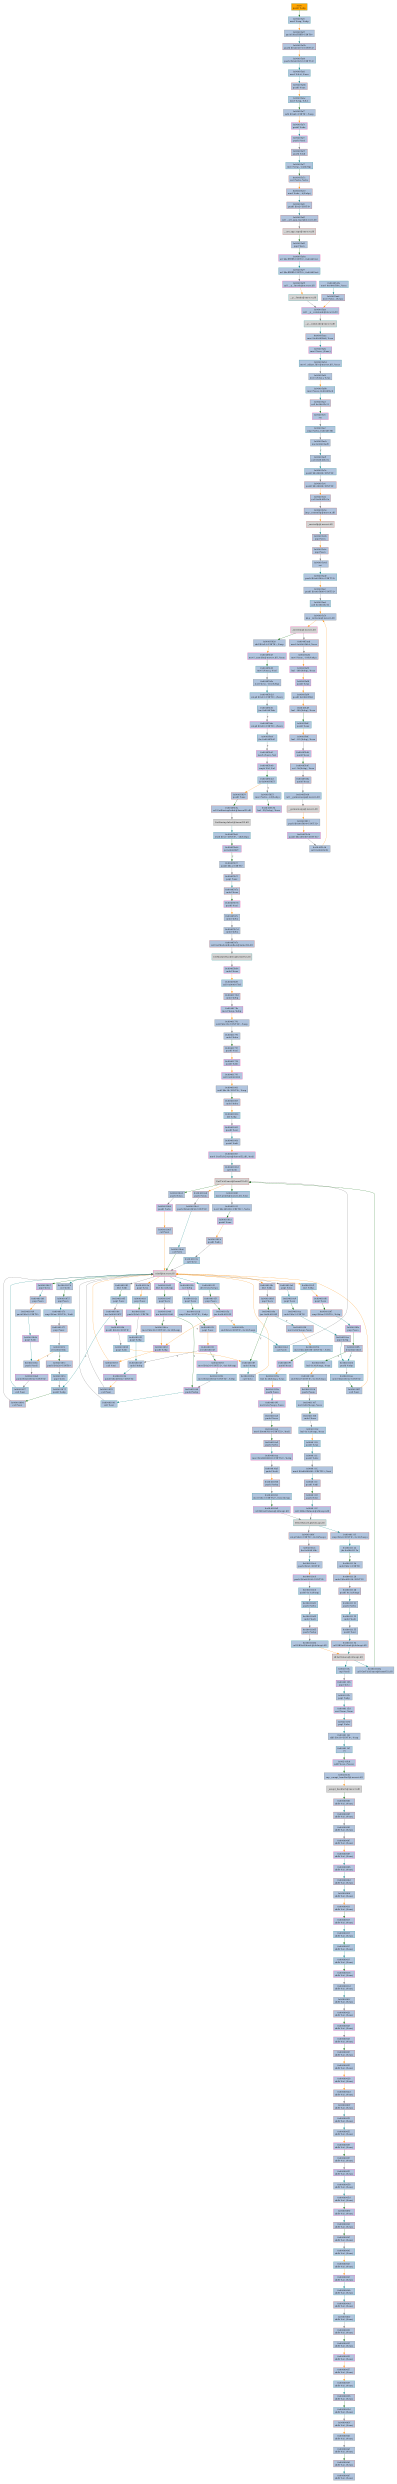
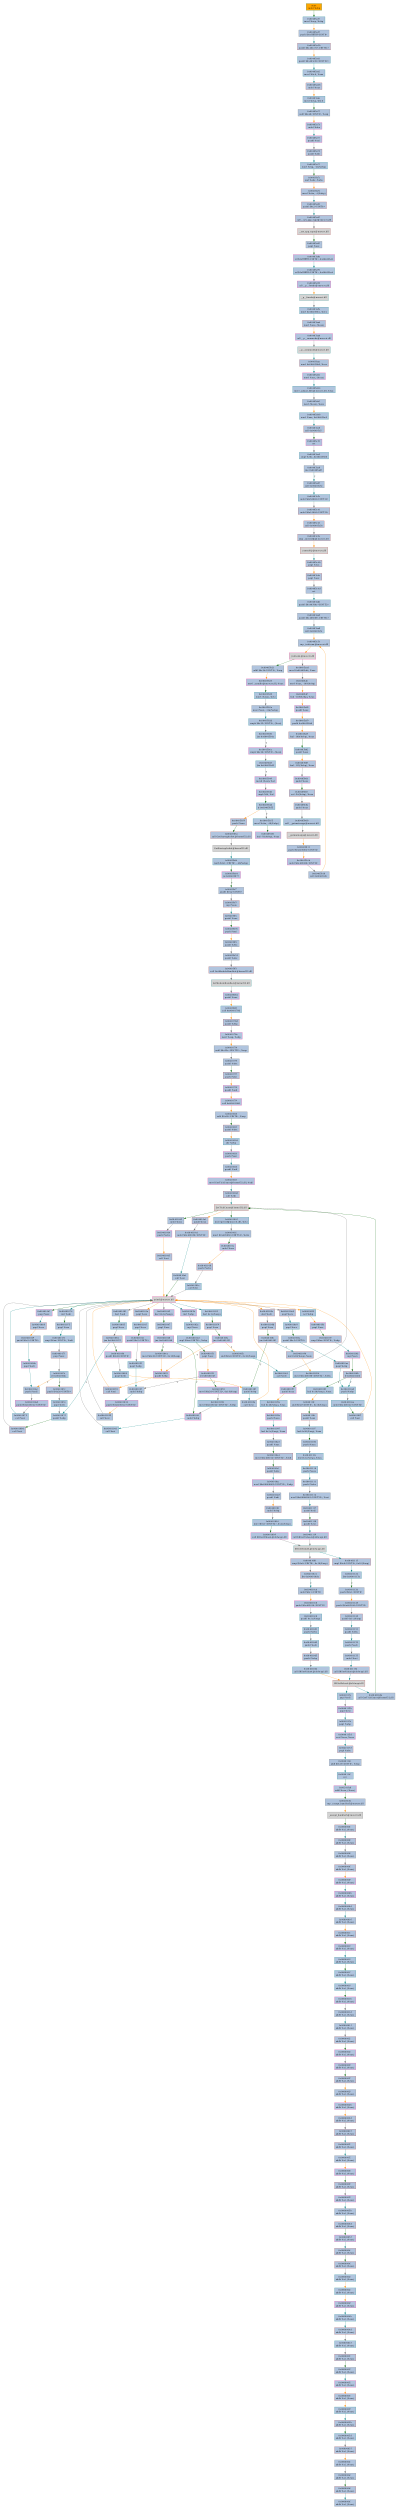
(311, 304) -> (314, 303)
(344, 2350) -> (345, 2376)
